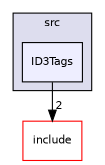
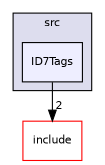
(52, 62) -> (52, 62)
